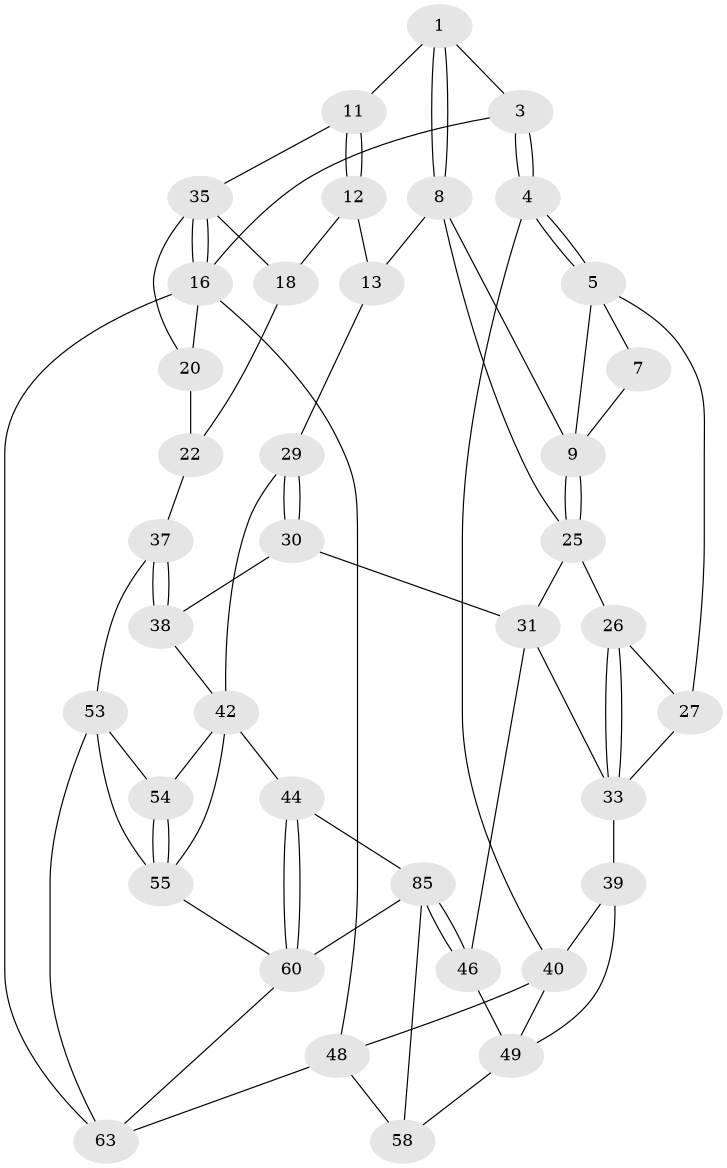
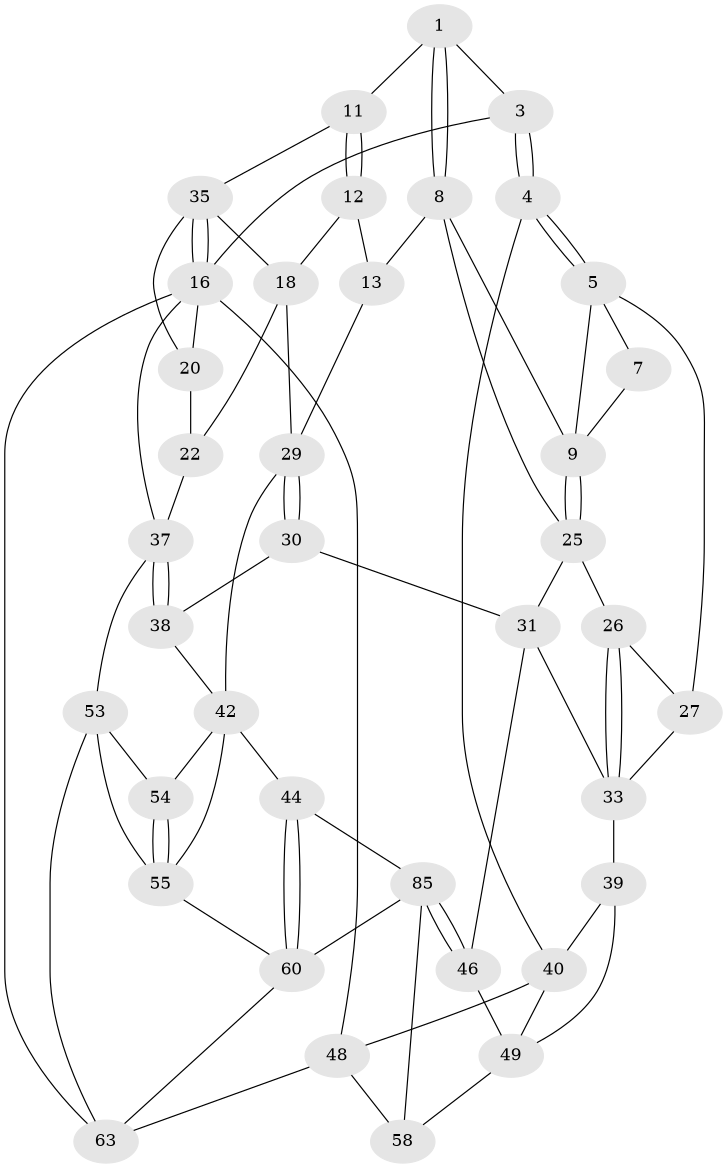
none -> (289, 357)
none -> (138, 405)
